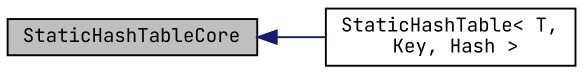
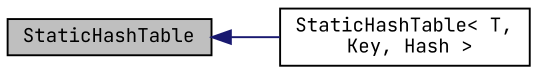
(132, 37) -> (110, 37)
